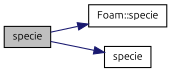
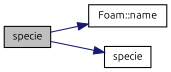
(128, 16) -> (128, 16)
